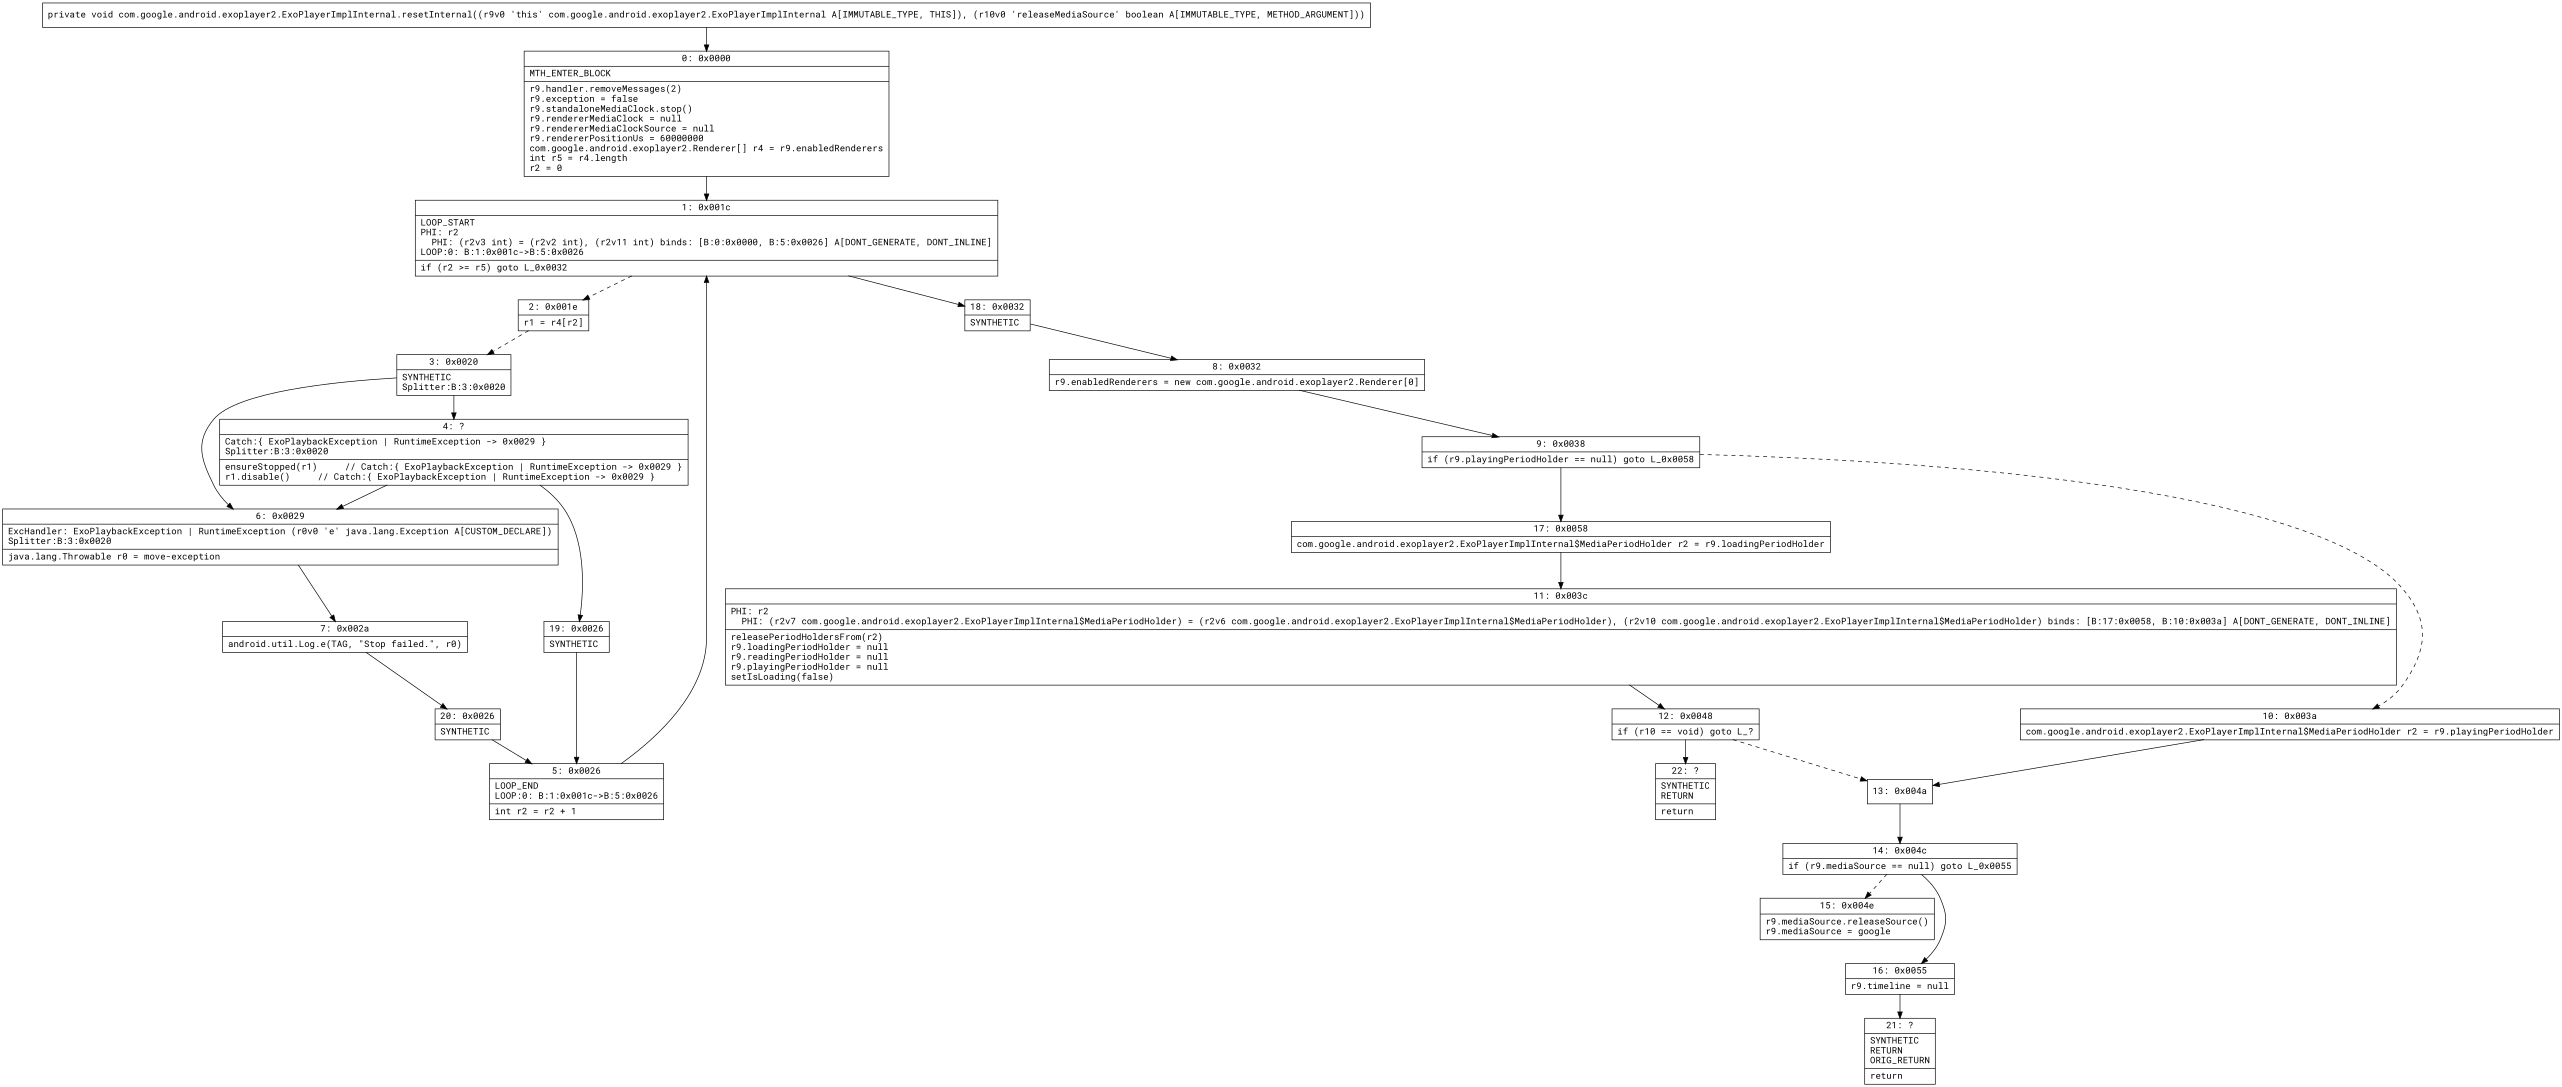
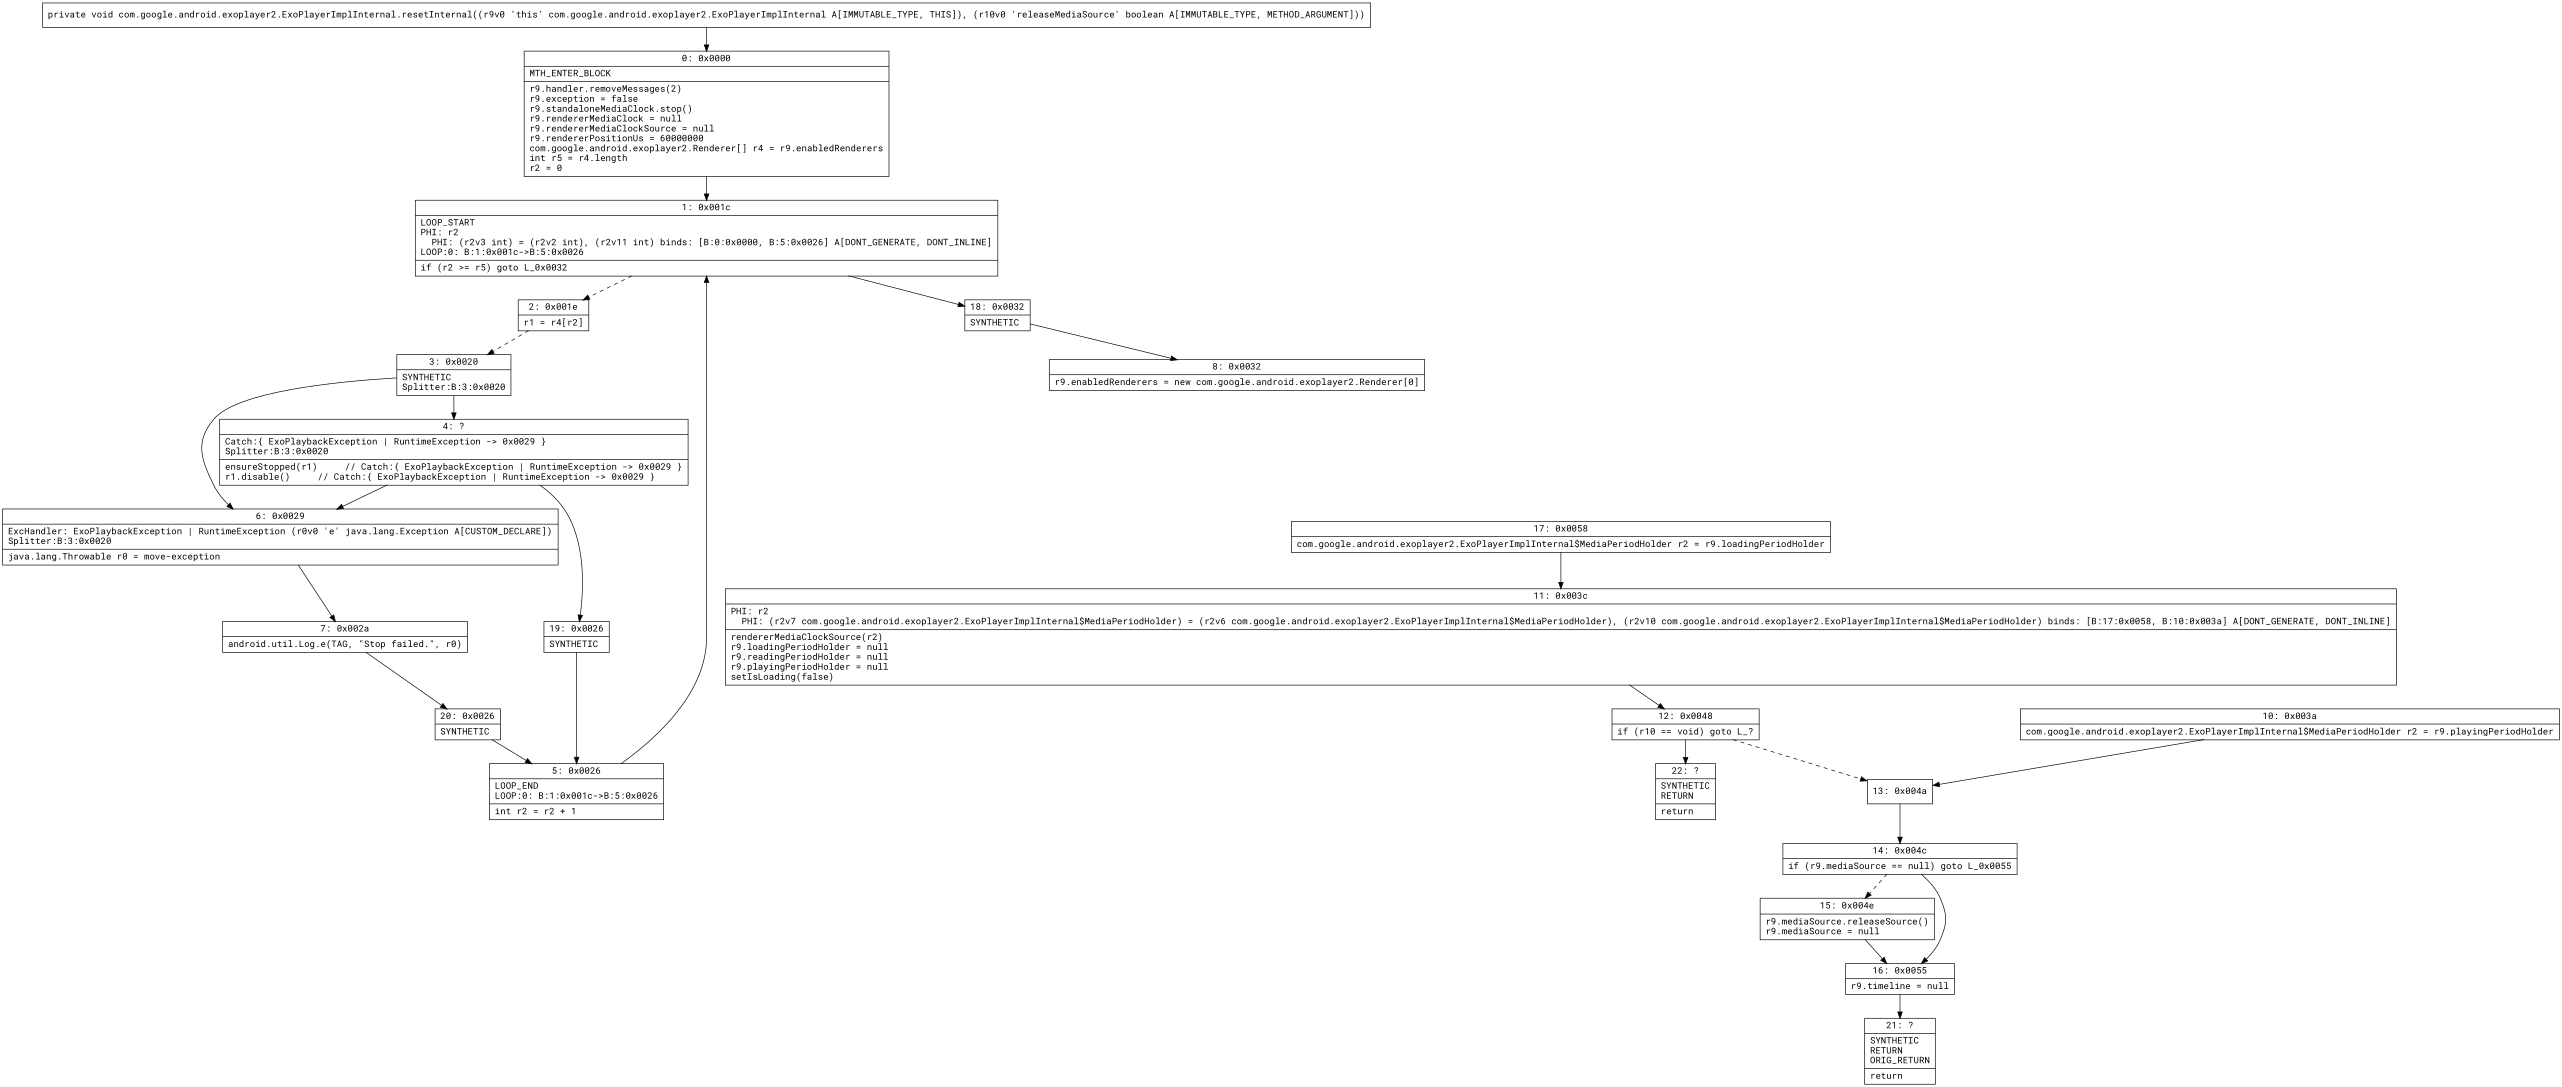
(1561, 452) -> none
(807, 637) -> (807, 637)
(1828, 932) -> (1823, 932)
none -> (1874, 949)
